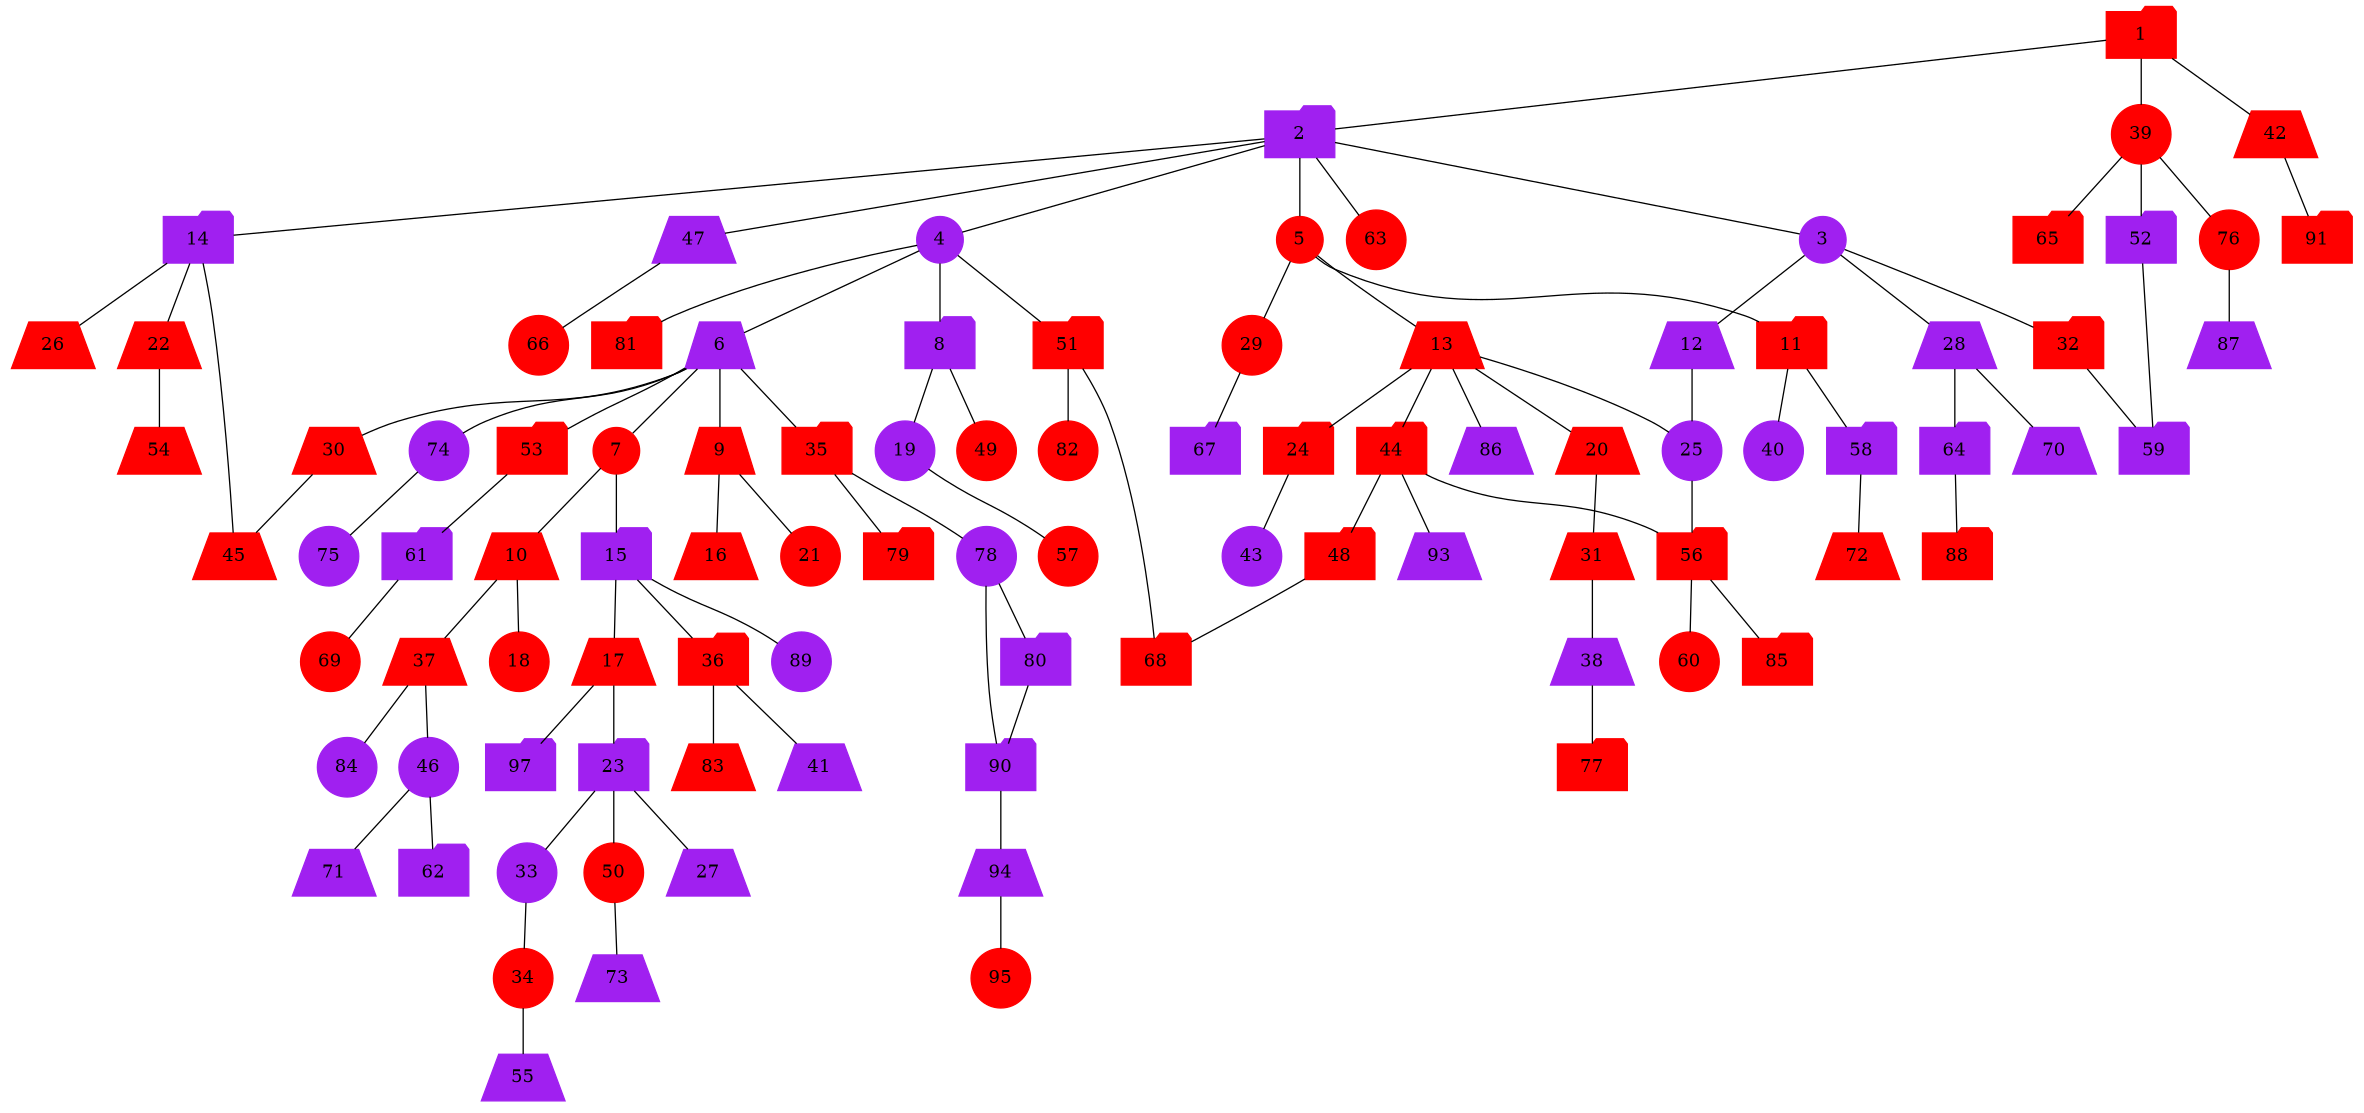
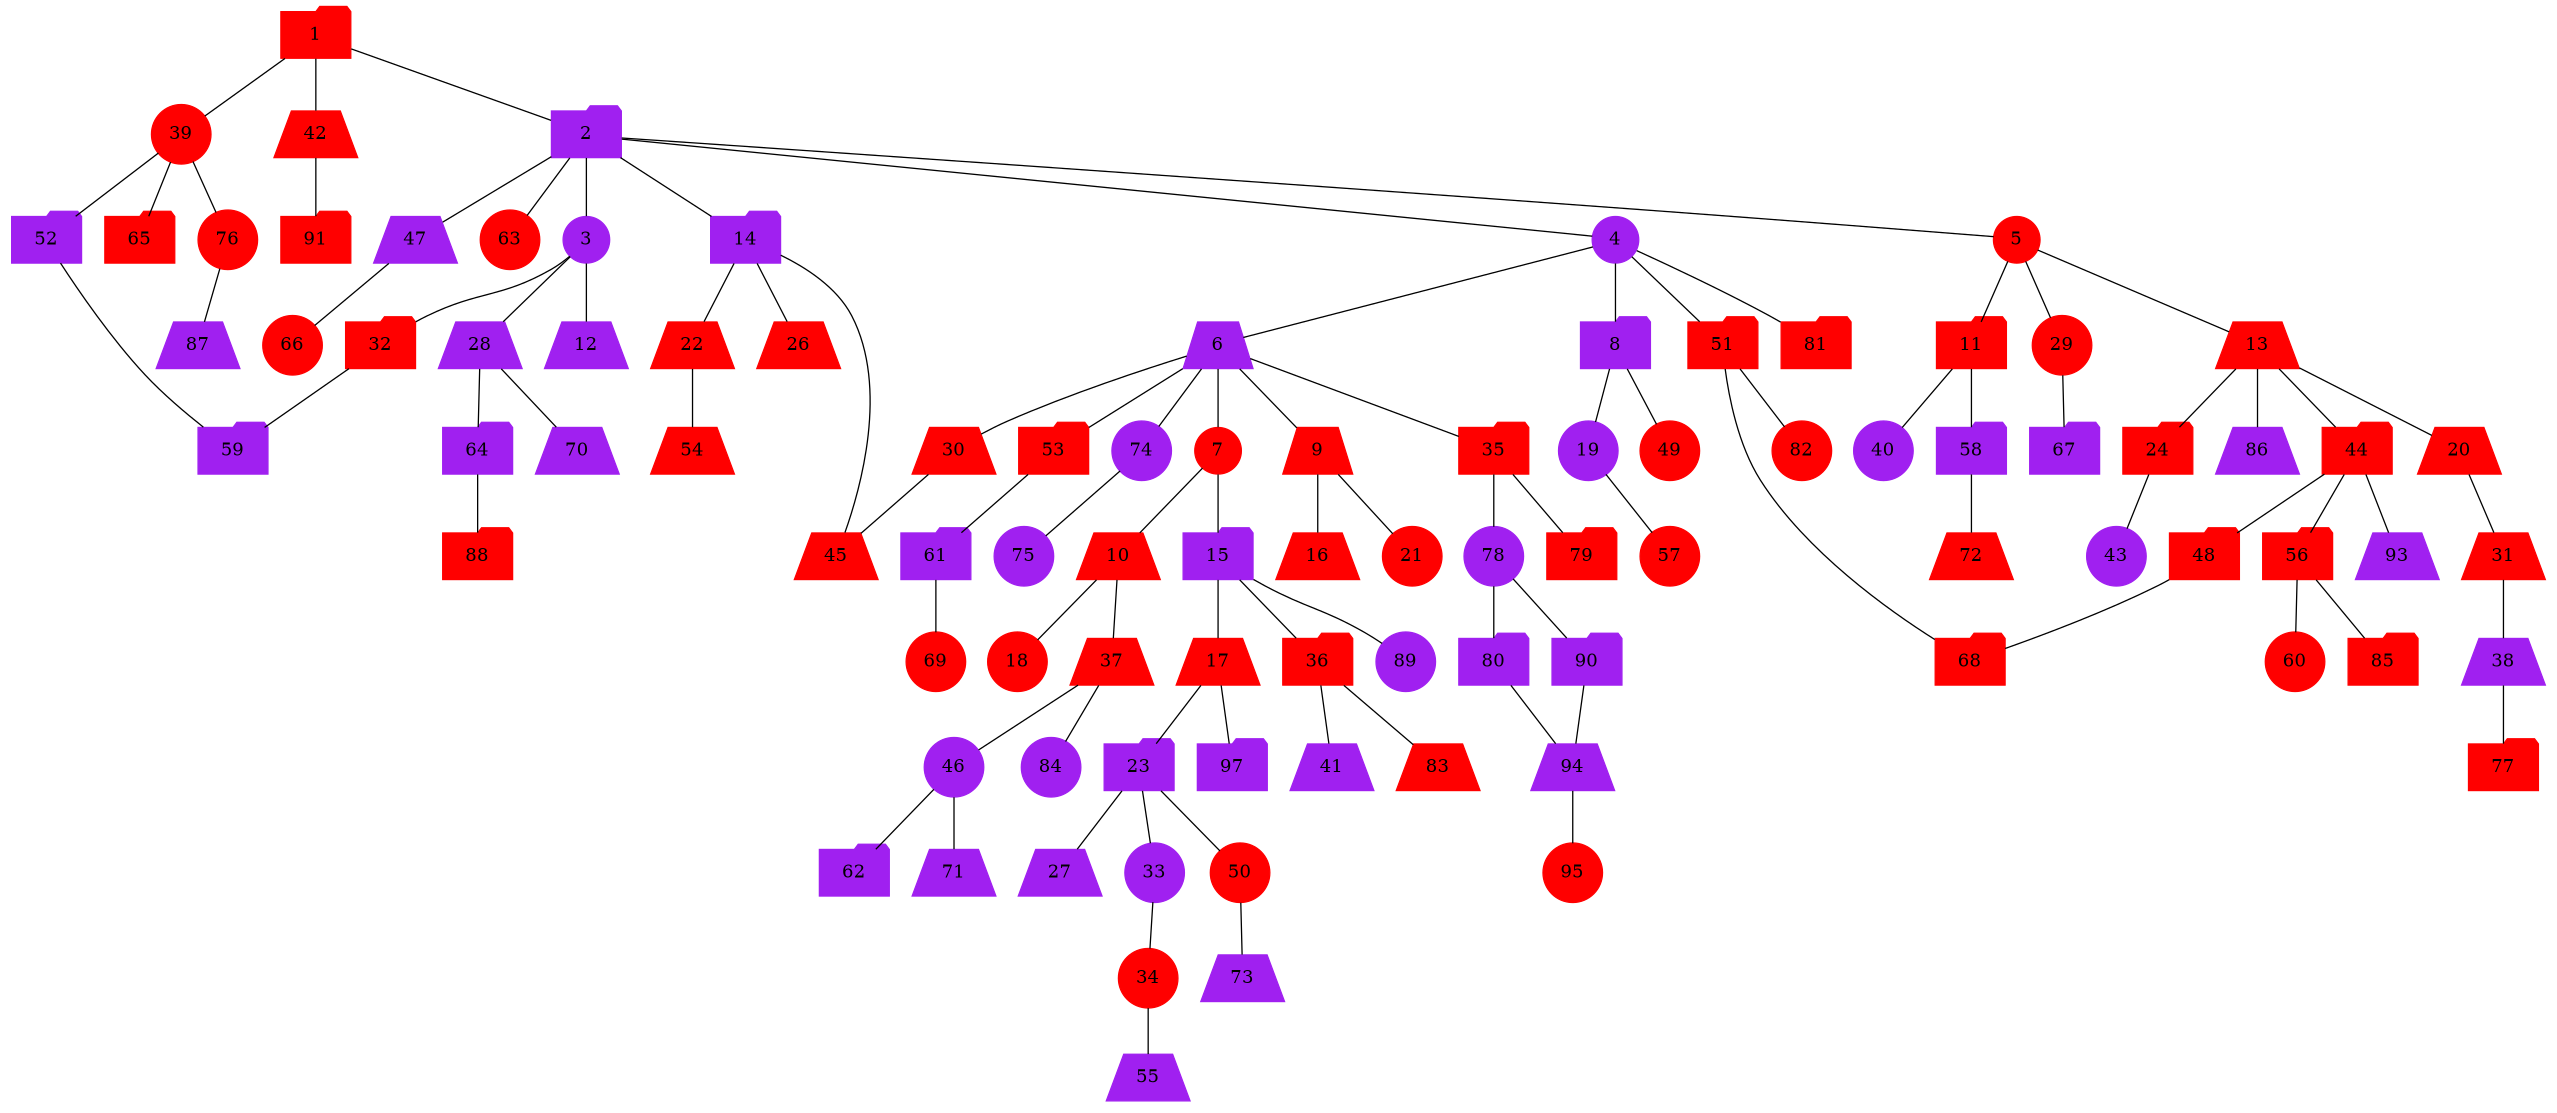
(1692, 451) -> none
(1018, 715) -> (1533, 714)
